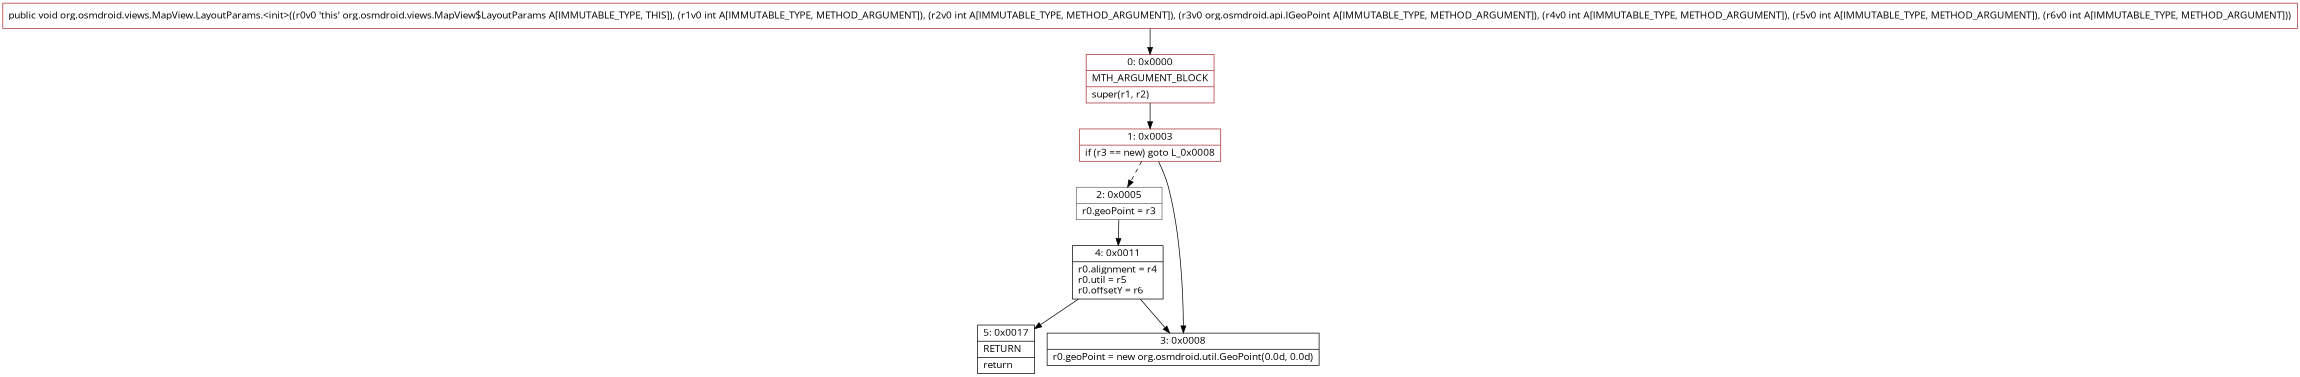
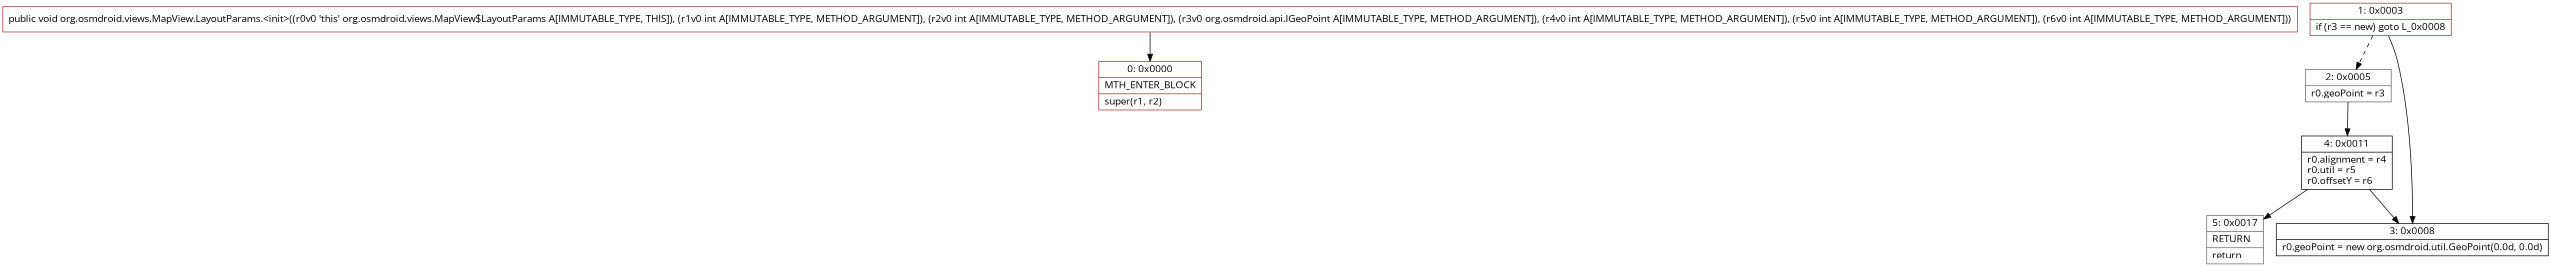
(1150, 78) -> (1150, 85)
(1150, 112) -> none
(1006, 349) -> (2235, 240)
